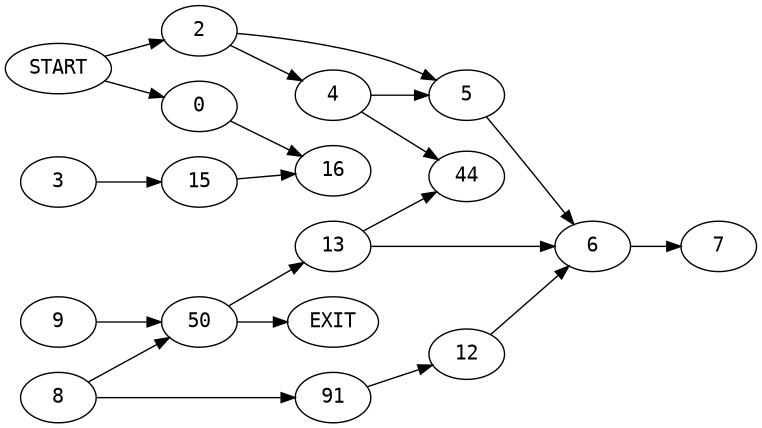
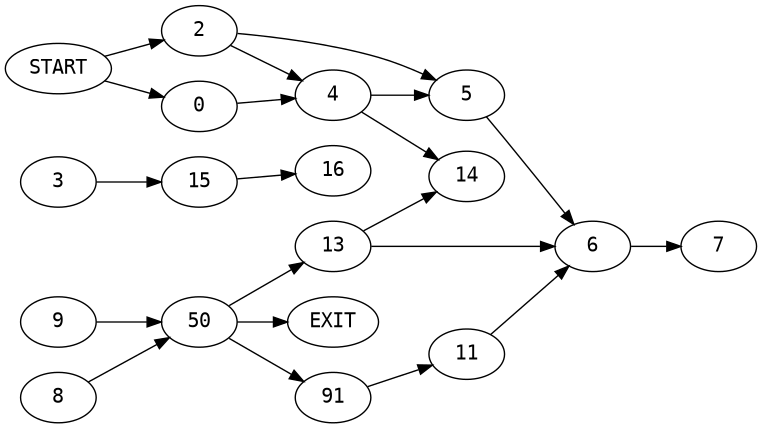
(260, 135) -> (259, 101)
(467, 176) -> (467, 176)
(467, 354) -> (467, 354)
(189, 398) -> (260, 356)
